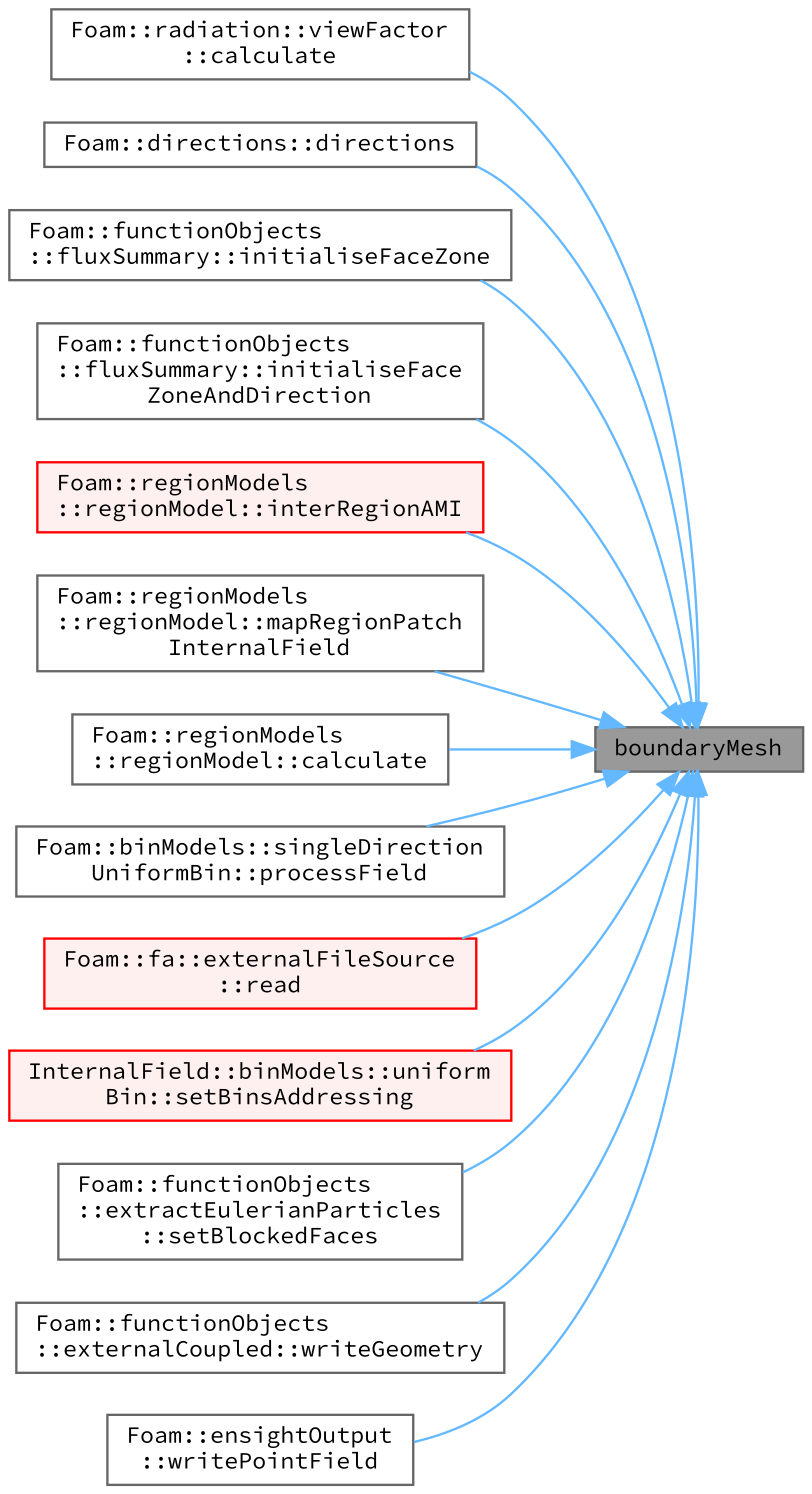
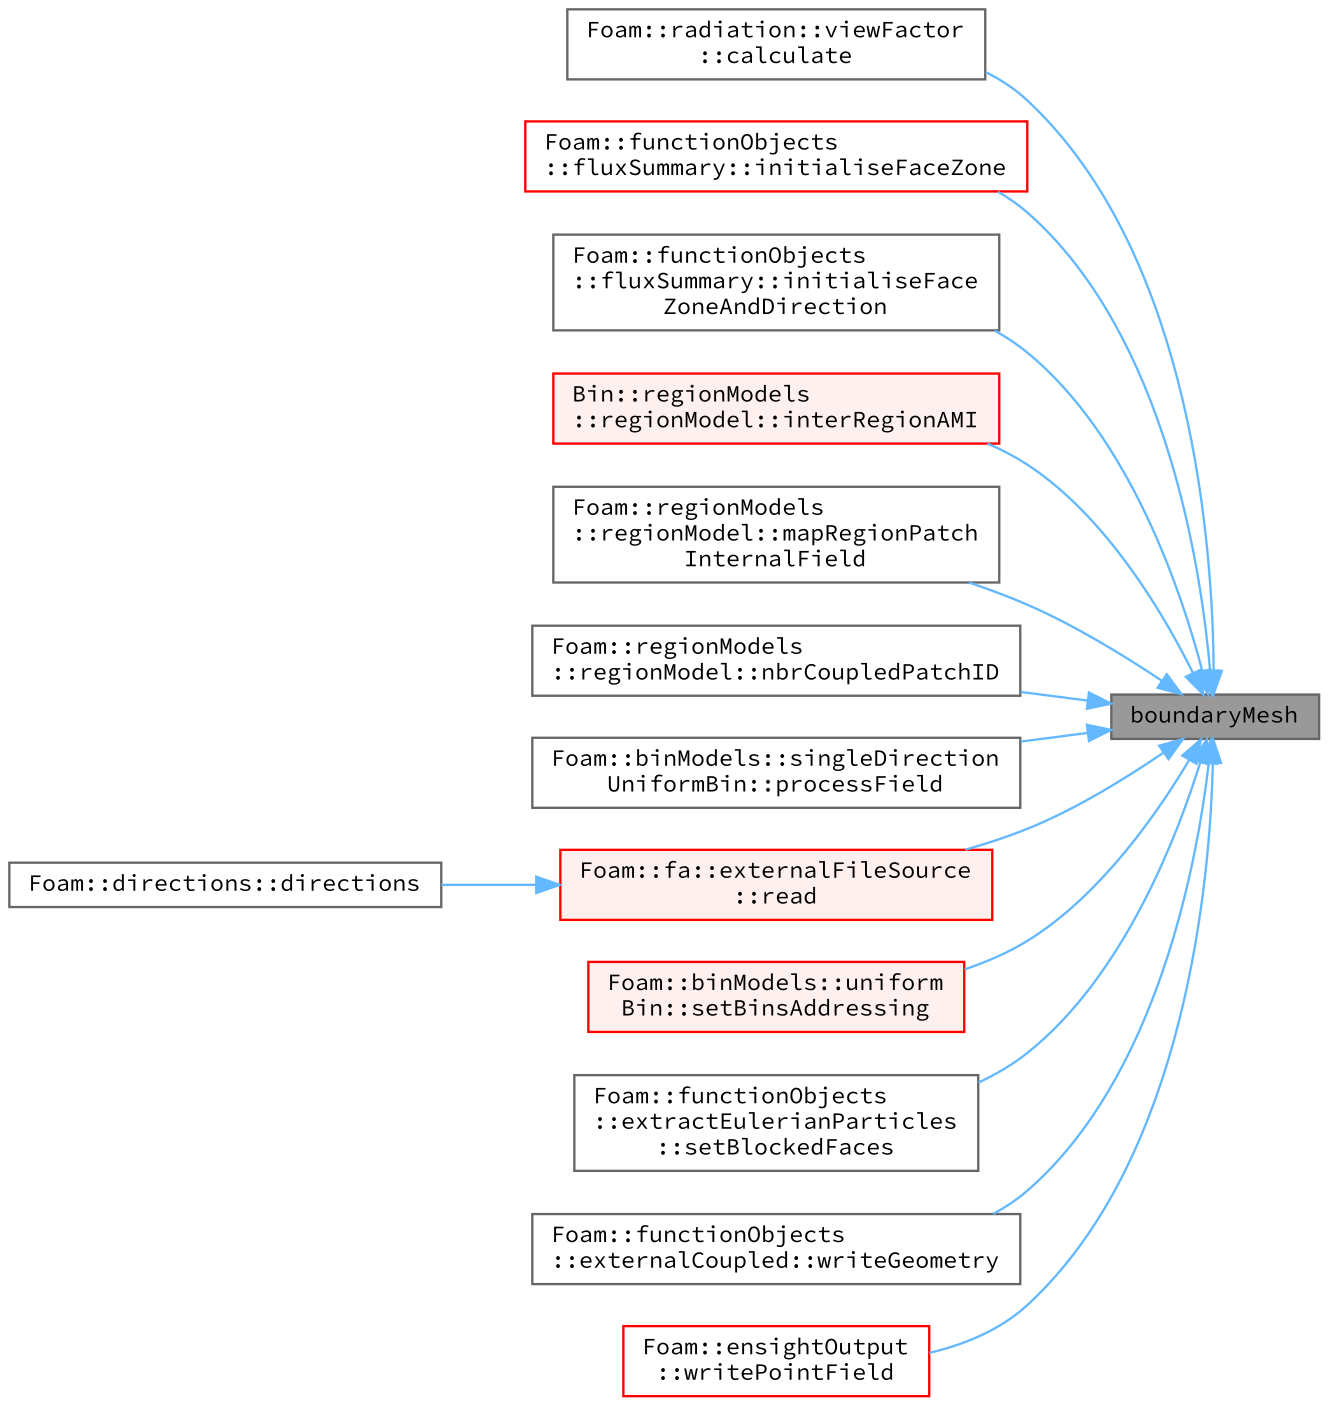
(260, 245) -> (776, 156)
(646, 408) -> (489, 885)
(260, 497) -> (776, 409)
(260, 749) -> (776, 661)
(260, 1086) -> (776, 997)
(260, 1450) -> (776, 1361)
